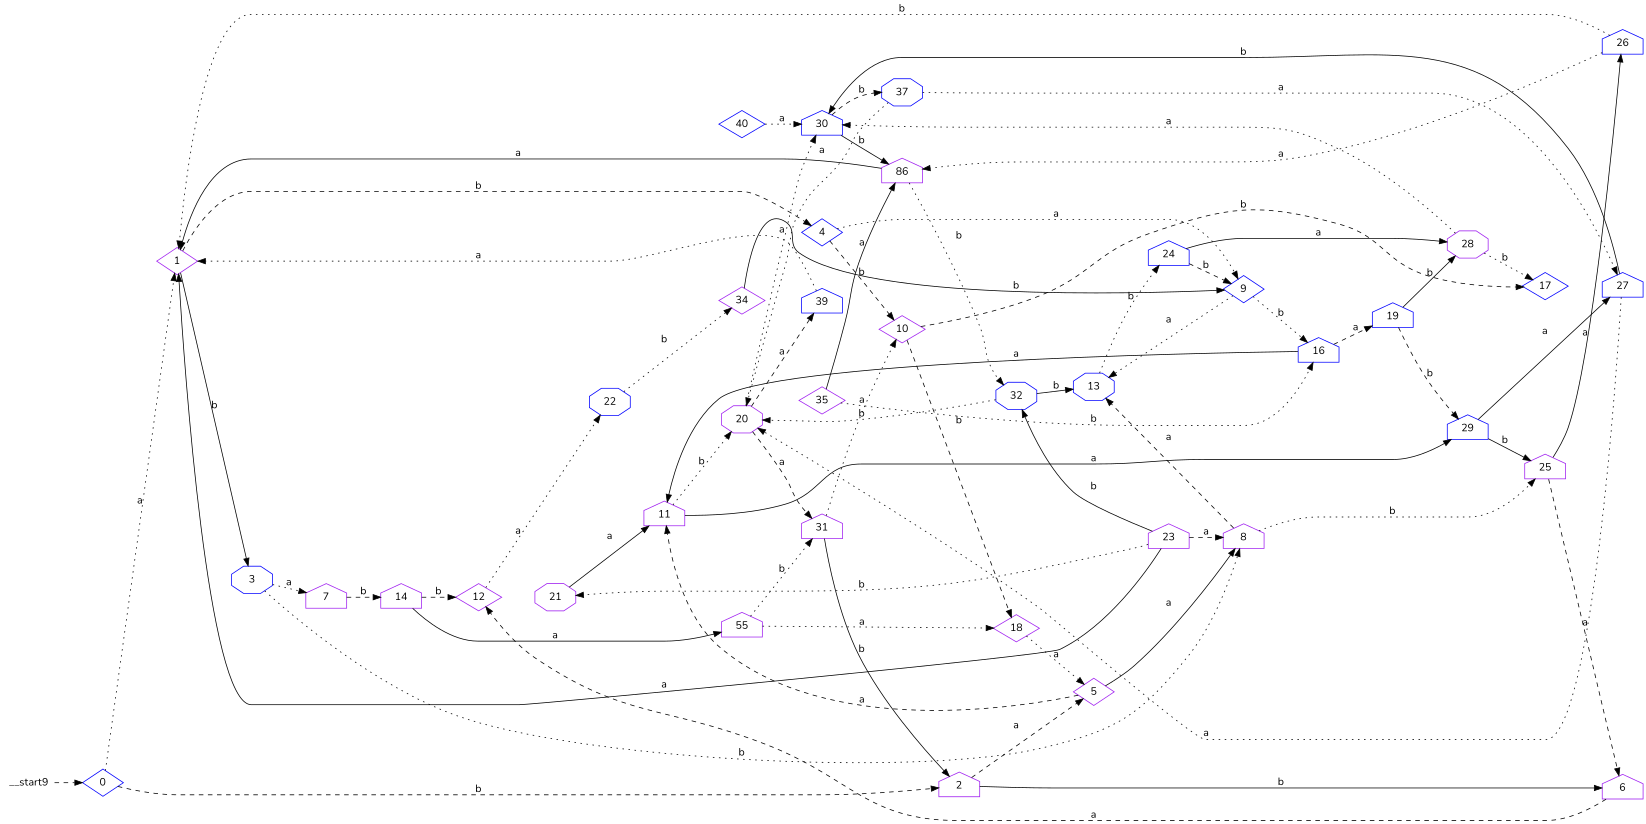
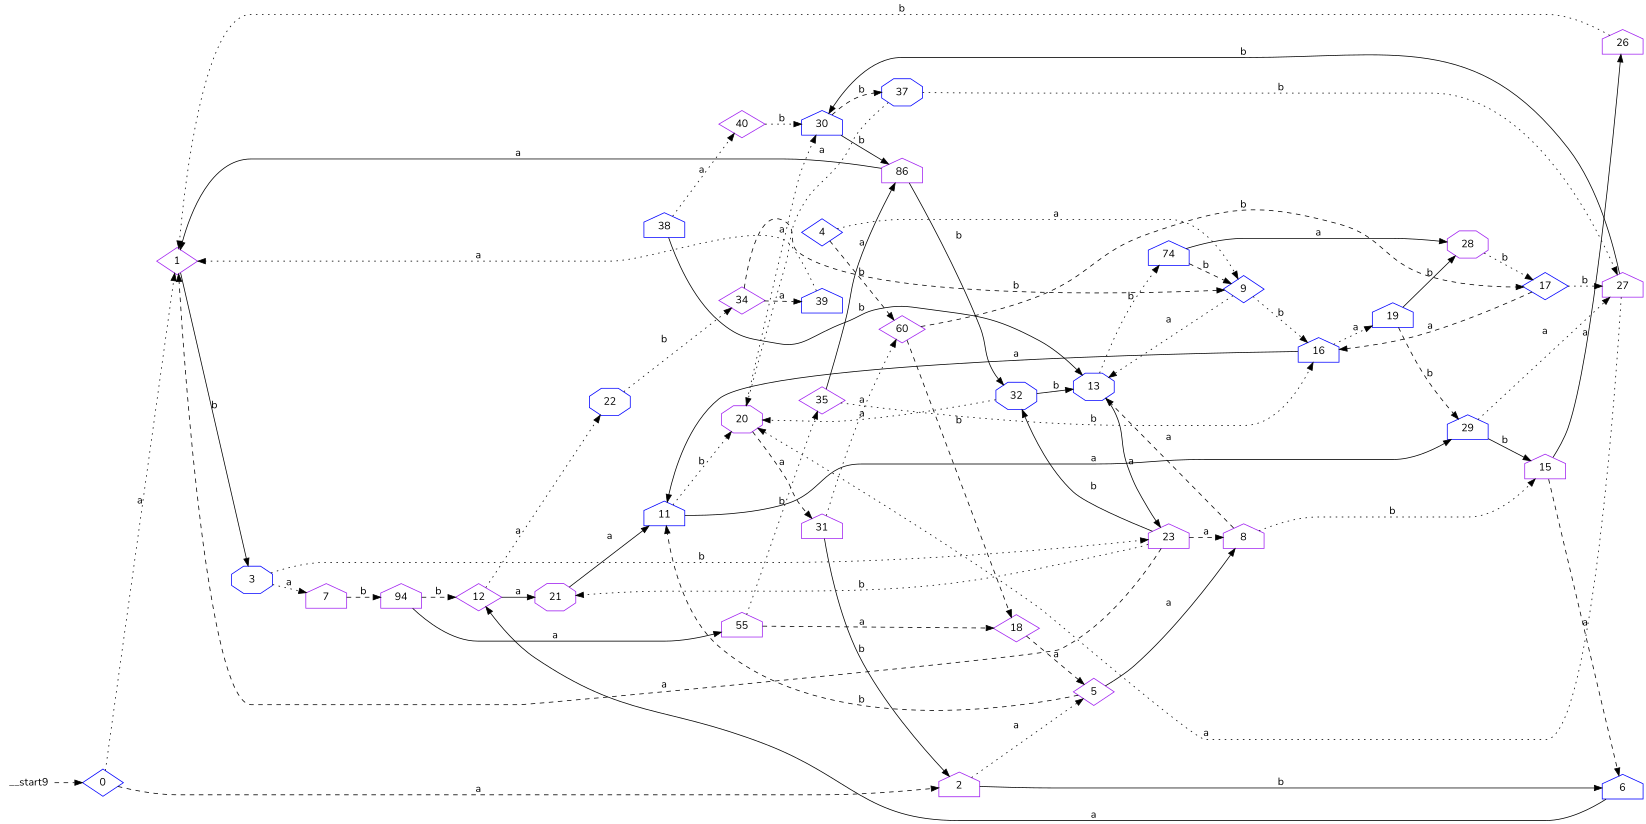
(1623, 43) -> (1623, 43)
(1281, 87) -> (1281, 87)
(782, 118) -> (782, 118)
(742, 124) -> (742, 124)
(1168, 127) -> none
(1275, 160) -> none
(484, 192) -> none
none -> (664, 226)
(1169, 254) -> (1169, 254)
(959, 279) -> (959, 279)
none -> (1581, 286)
(1623, 286) -> (1623, 286)
(943, 287) -> (943, 287)
none -> (1442, 328)
(902, 329) -> (902, 329)
(1349, 337) -> (1349, 337)
(1541, 361) -> (1541, 361)
(780, 363) -> (780, 301)
(862, 414) -> (862, 414)
none -> (1125, 458)
(1545, 468) -> (1545, 468)
(664, 515) -> (664, 515)
(779, 581) -> (781, 517)
(401, 597) -> (401, 597)
none -> (514, 597)
(874, 627) -> (874, 627)
(1052, 658) -> (1052, 658)
(862, 700) -> (862, 700)
(512, 705) -> (512, 705)
(1024, 740) -> (1024, 740)
(777, 761) -> (706, 562)
(1623, 788) -> (1623, 788)
(479, 789) -> (479, 789)
(1024, 821) -> (1024, 821)
